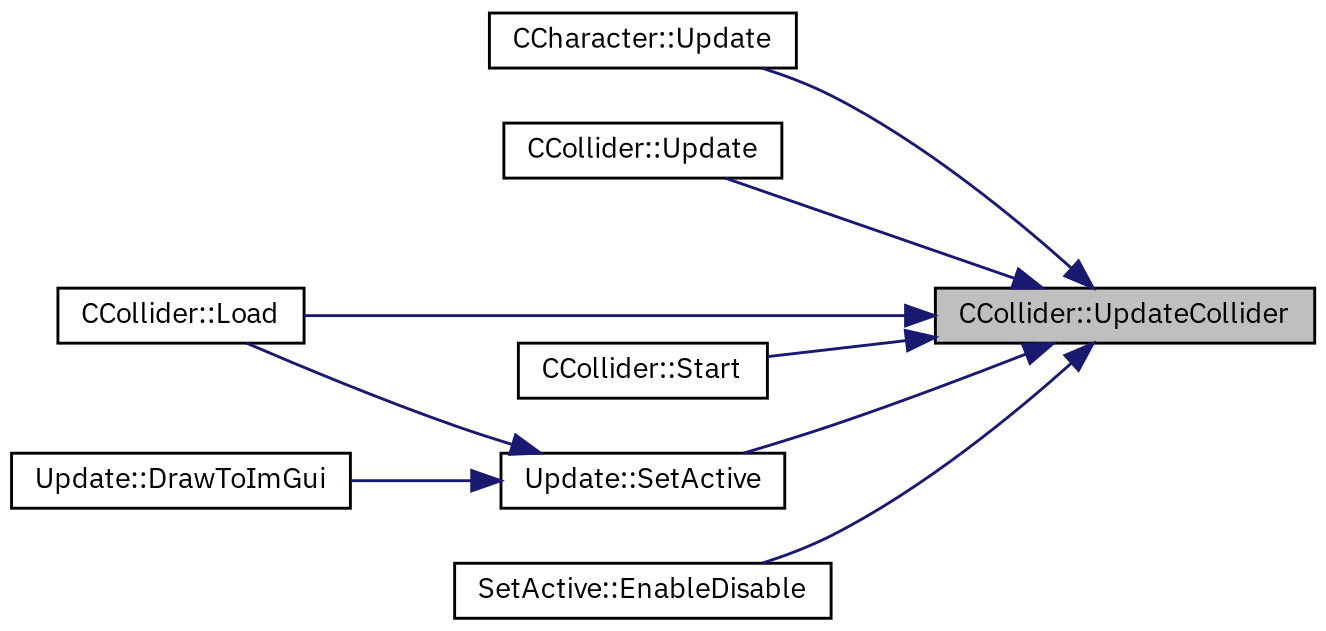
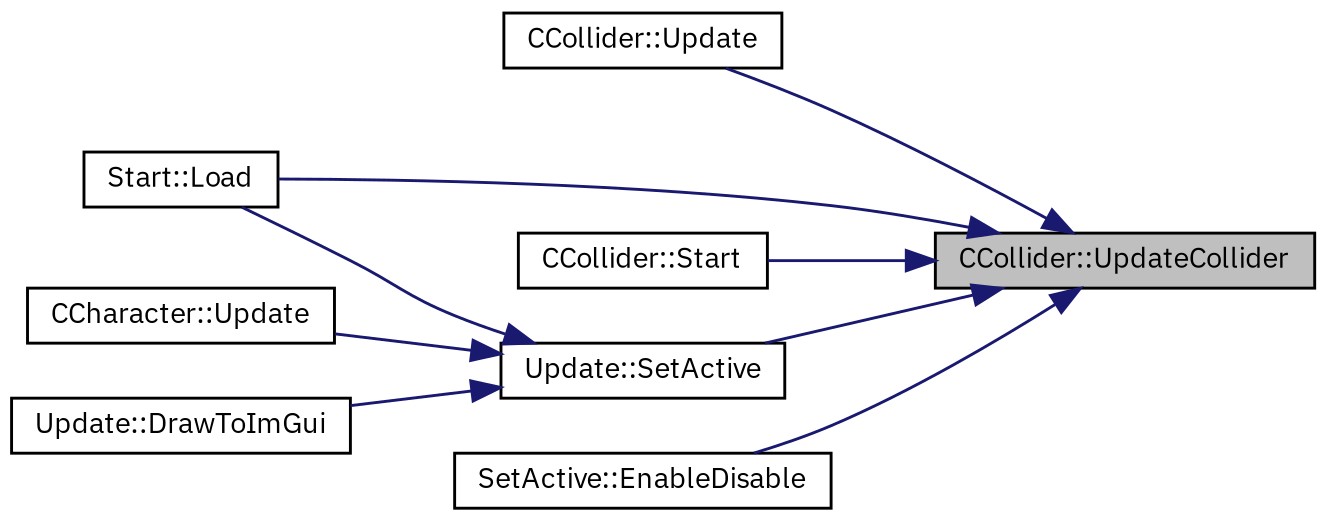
(926, 153) -> (403, 342)
(181, 316) -> (181, 180)
